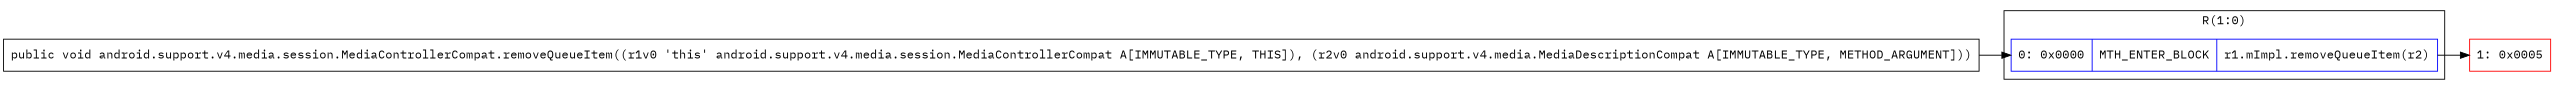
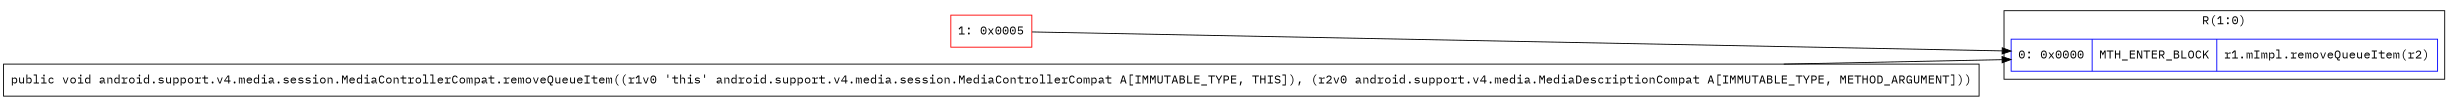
(2450, 55) -> (1517, 41)
